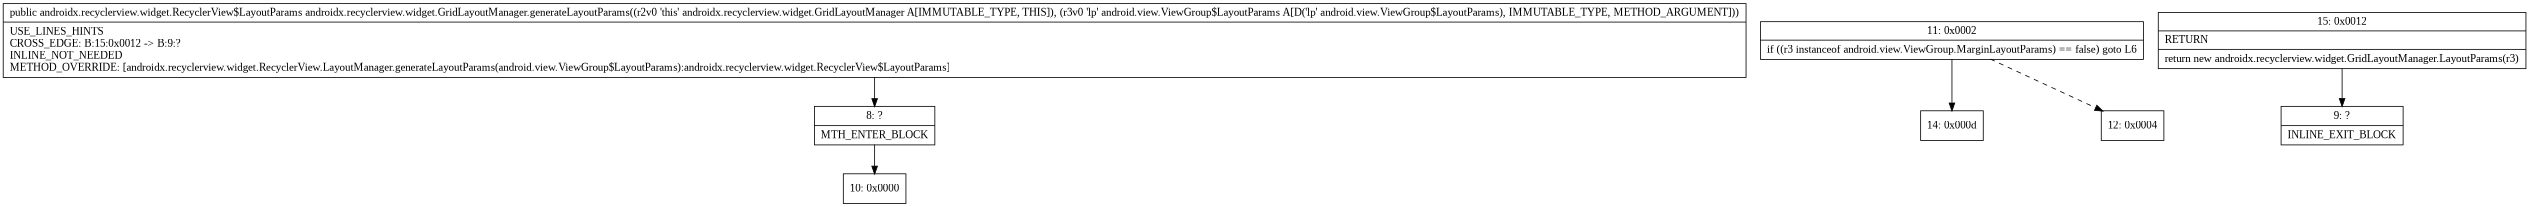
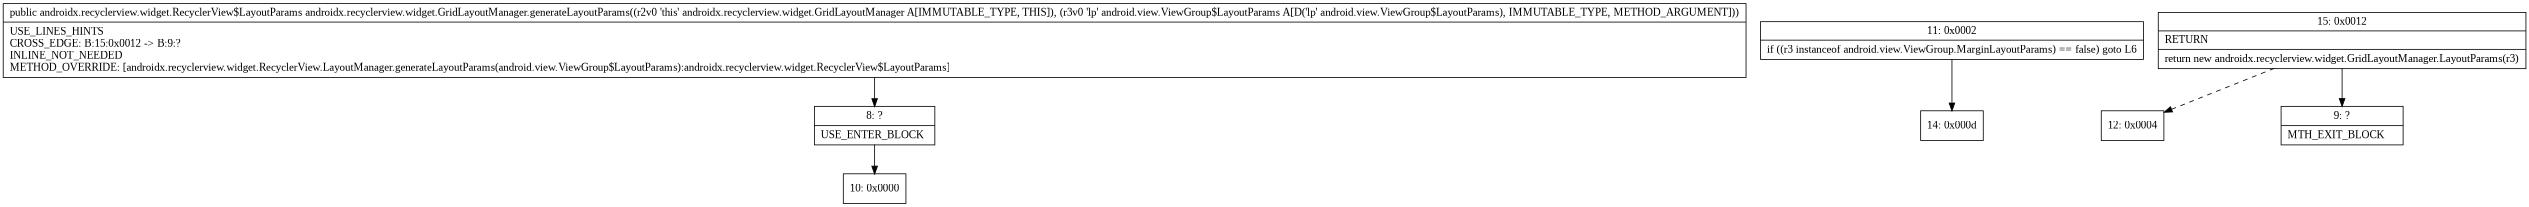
(2043, 83) -> (2223, 89)
(875, 135) -> (873, 135)
(2342, 135) -> (2336, 135)
